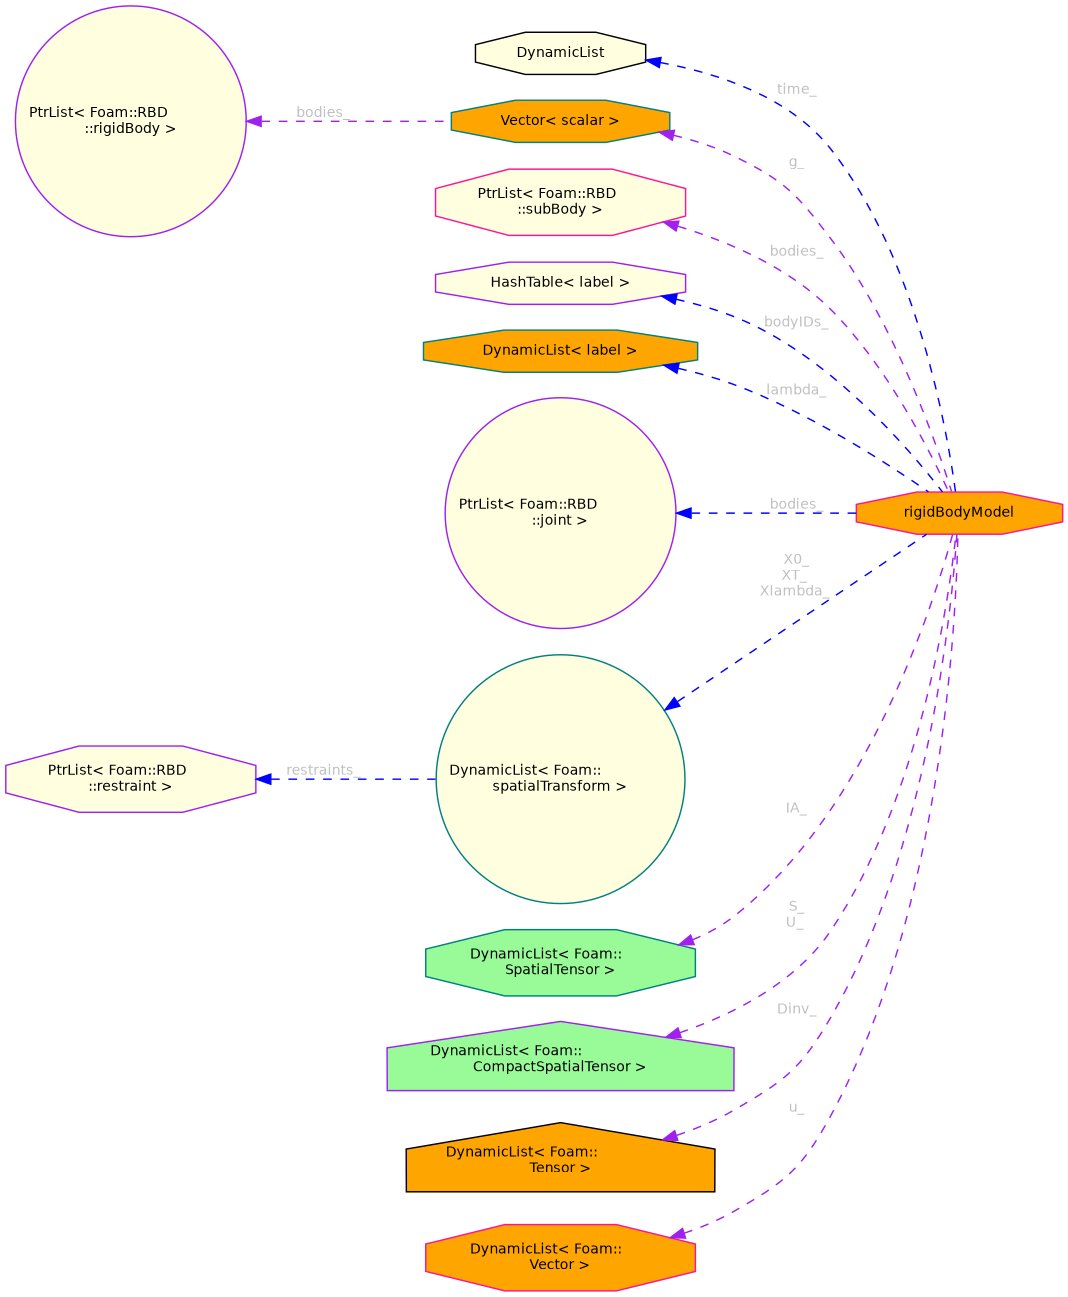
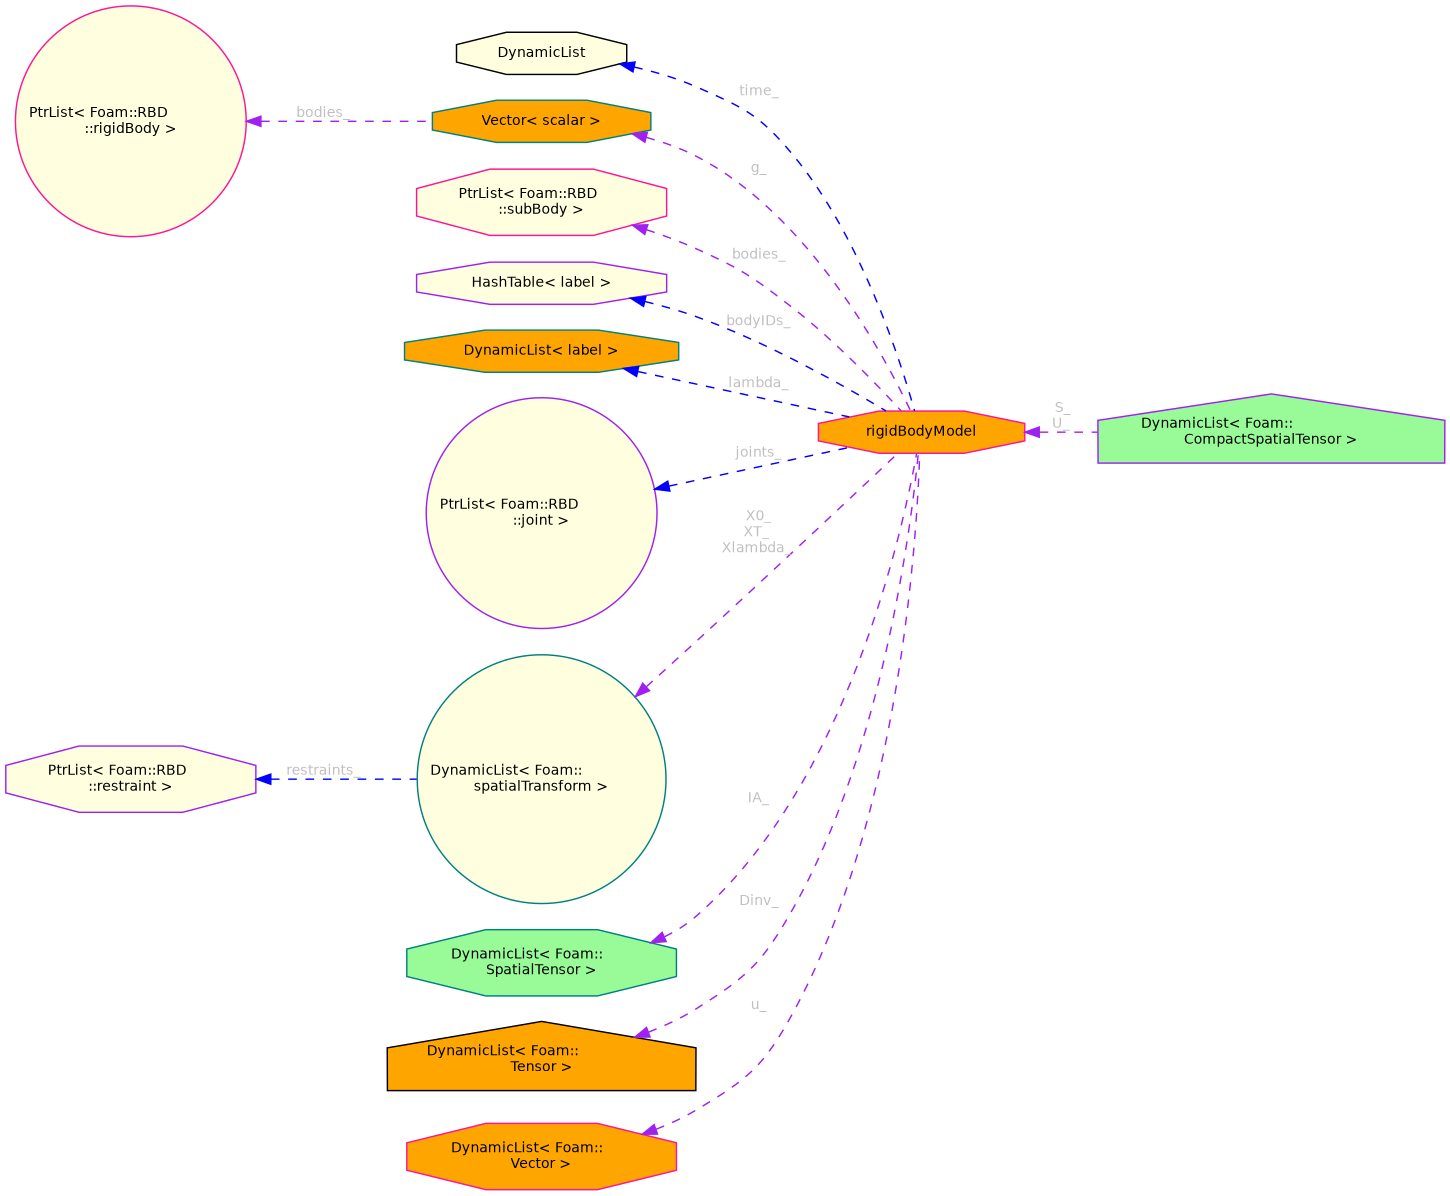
(131, 121) -> (131, 121)
(795, 505) -> (757, 453)
(802, 618) -> (772, 571)
(885, 827) -> (1069, 432)
